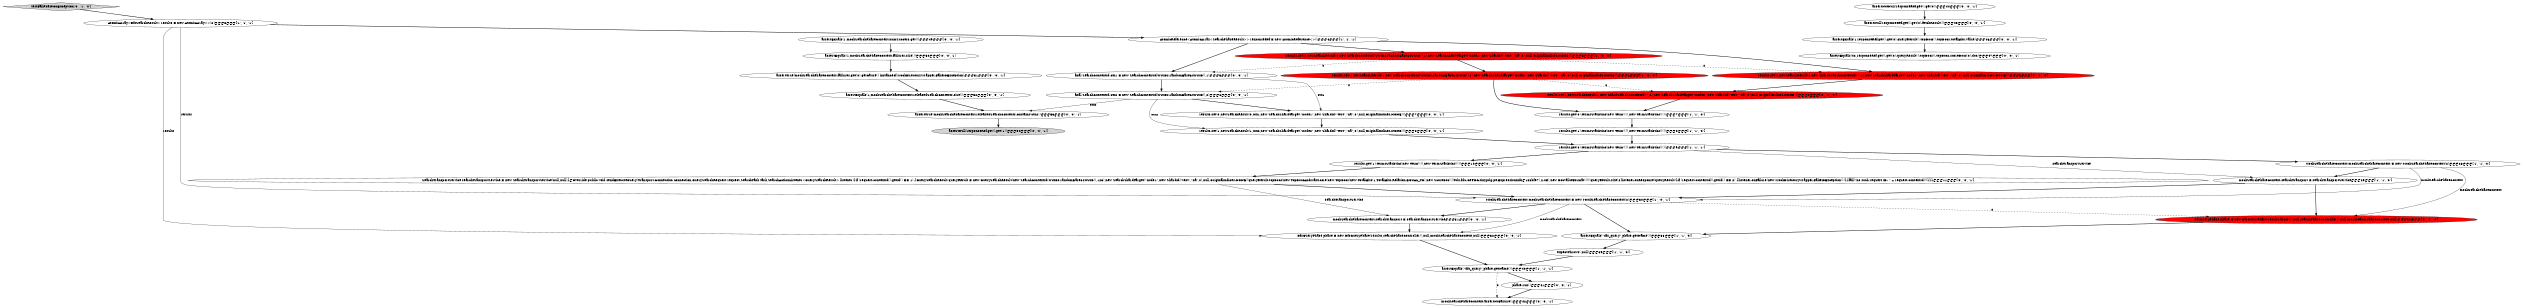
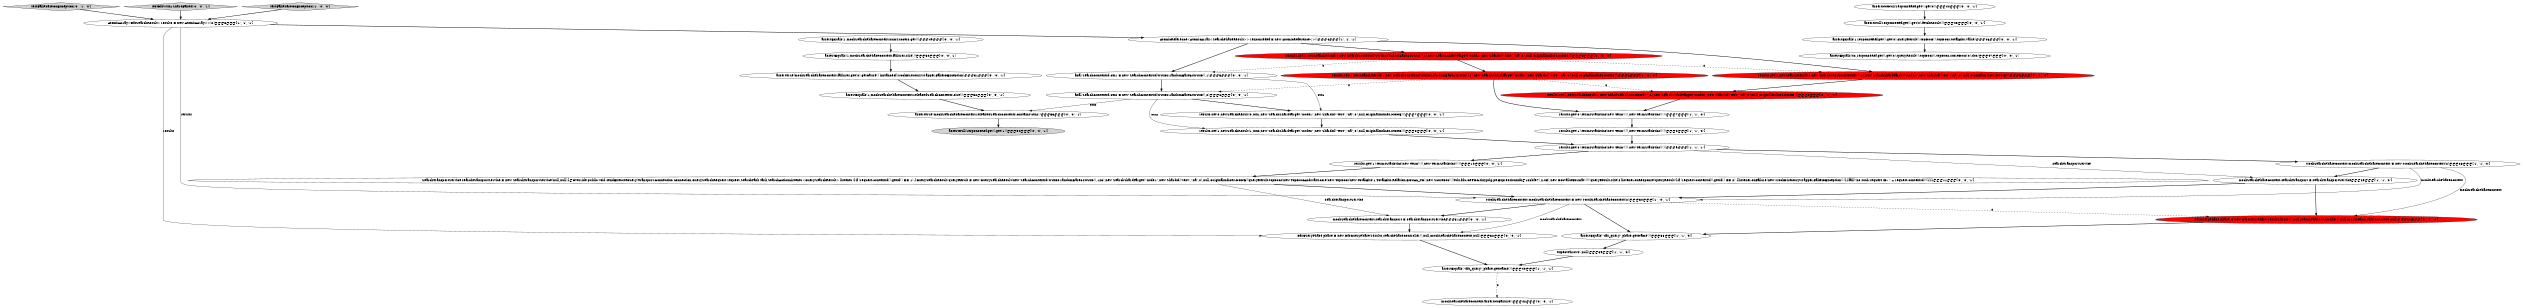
none -> (181, 7)
none -> (300, 7)
(1542, 285) -> none
